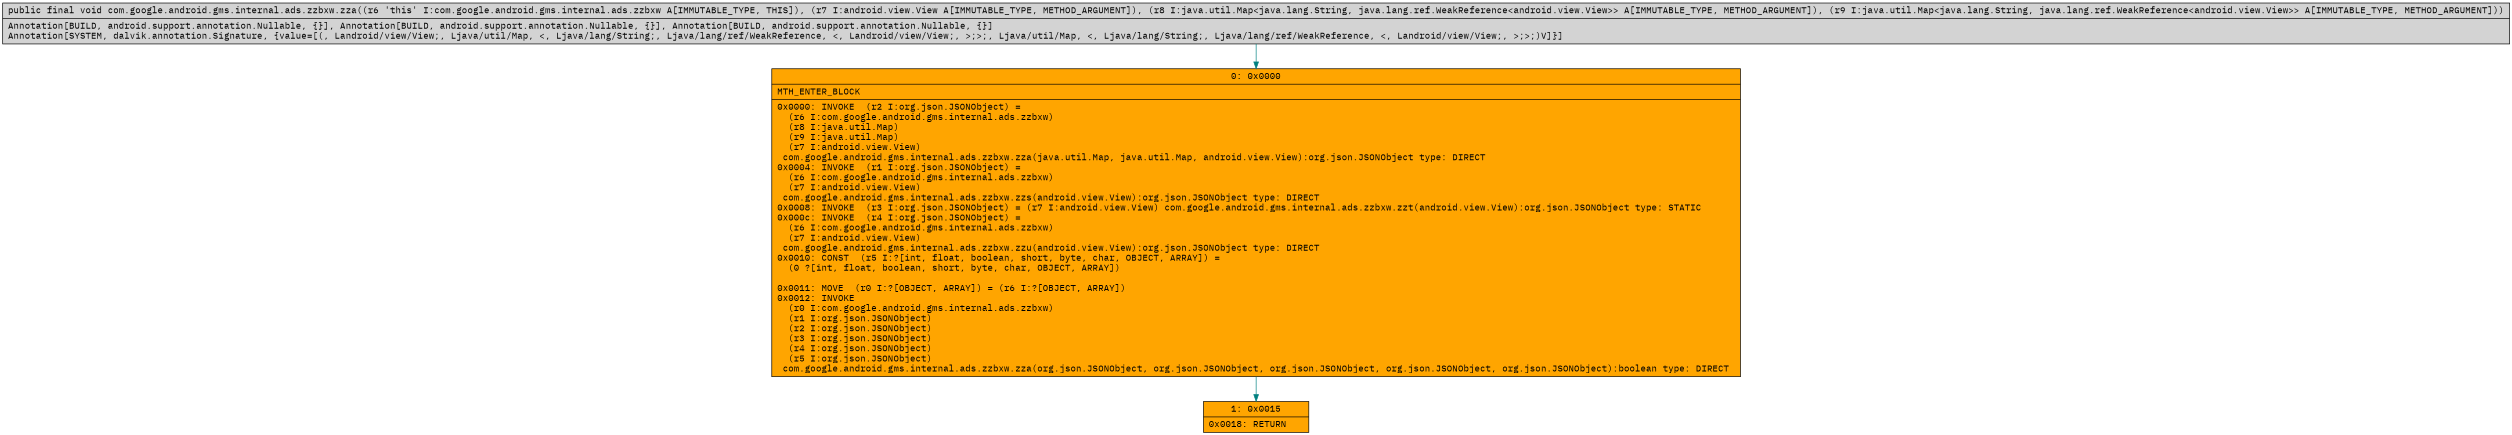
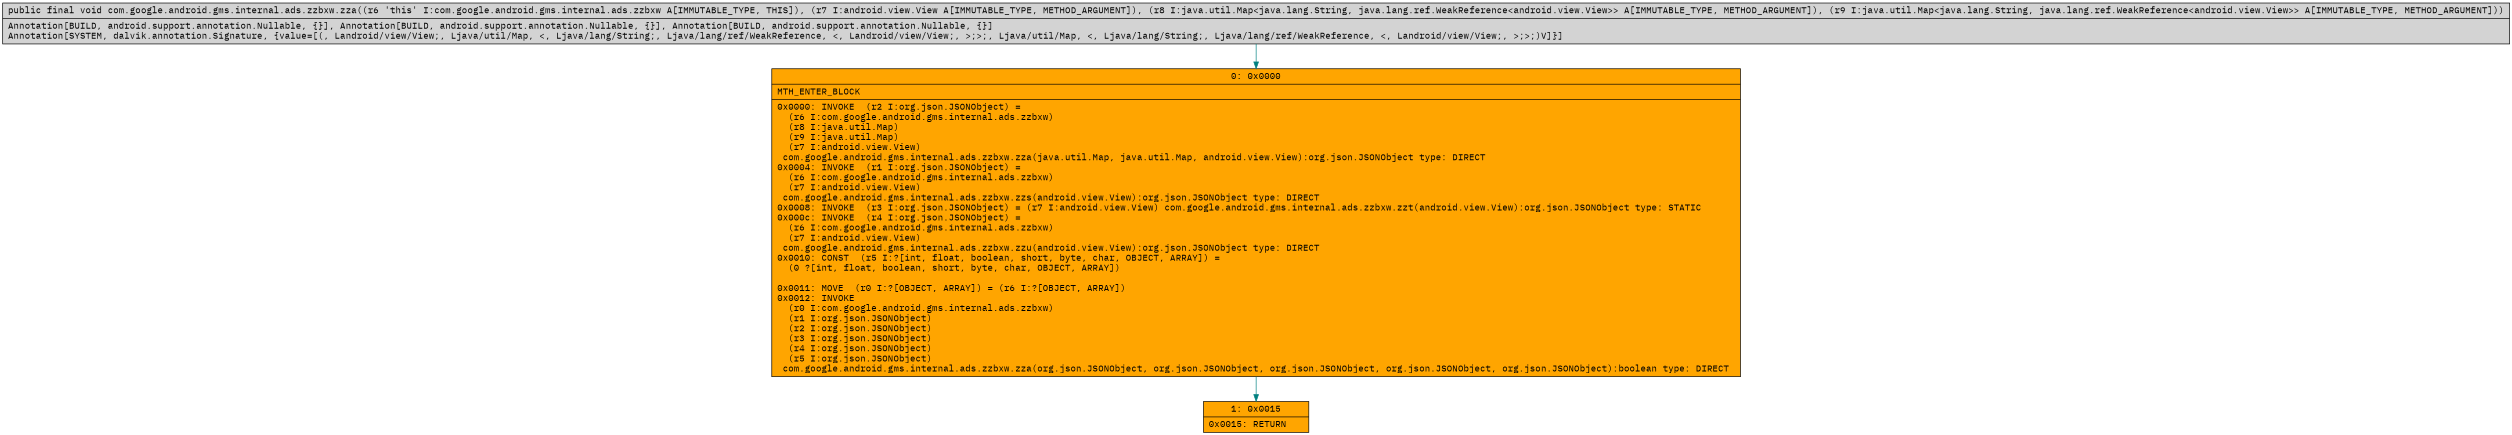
(1256, 424) -> (1256, 424)
